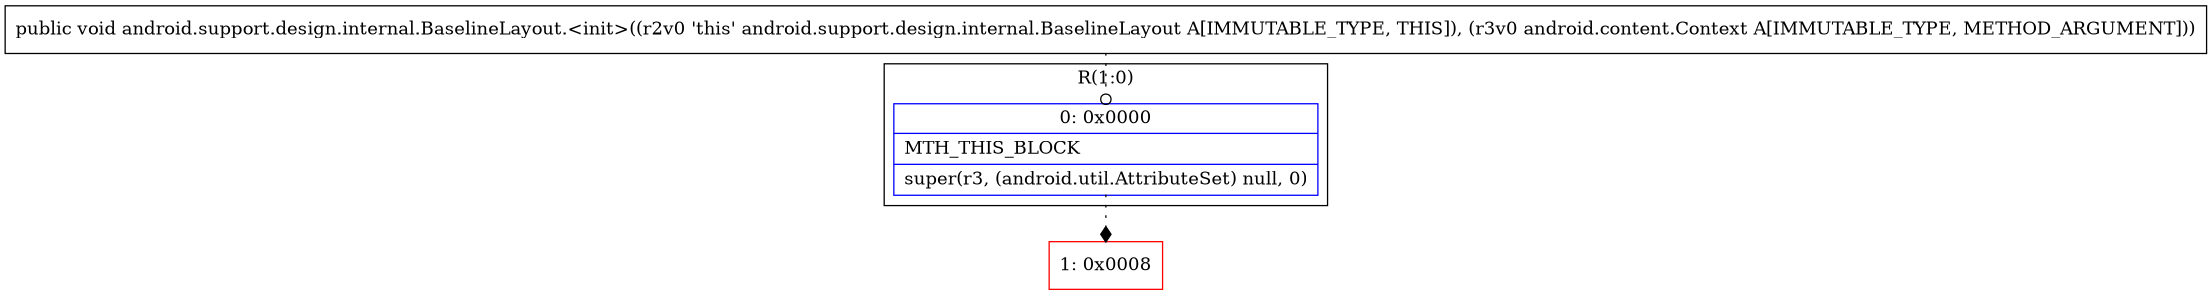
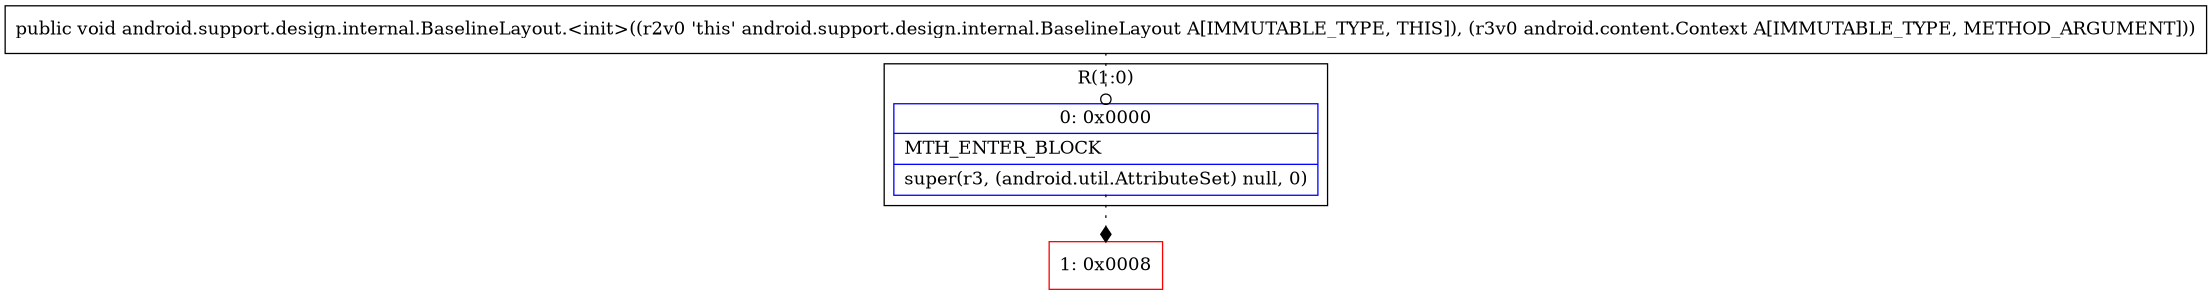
(992, 148) -> (1003, 148)
